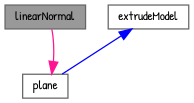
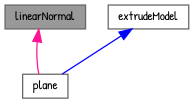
(54, 45) -> (37, 58)
